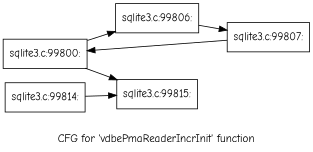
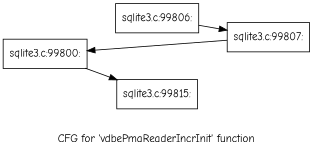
(98, 37) -> none
(45, 97) -> none
